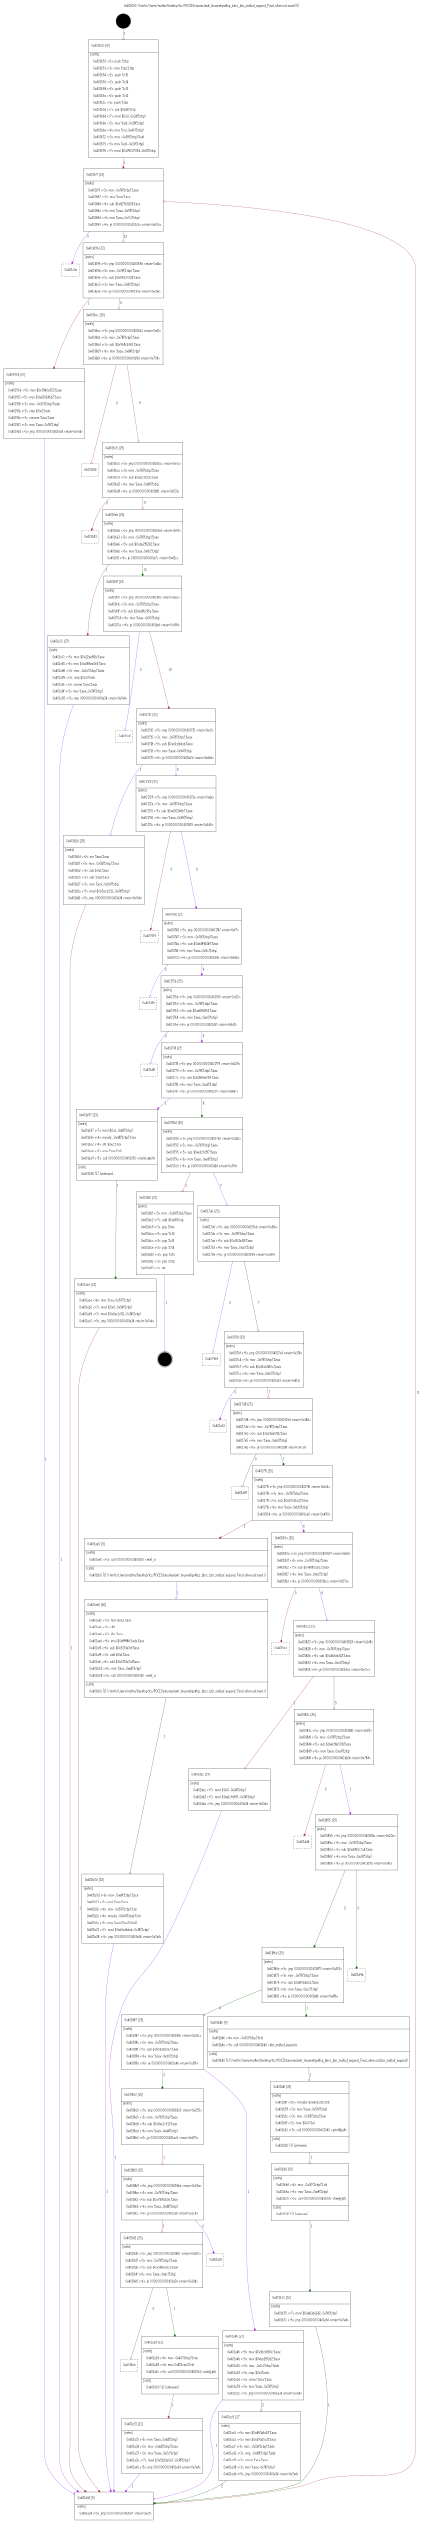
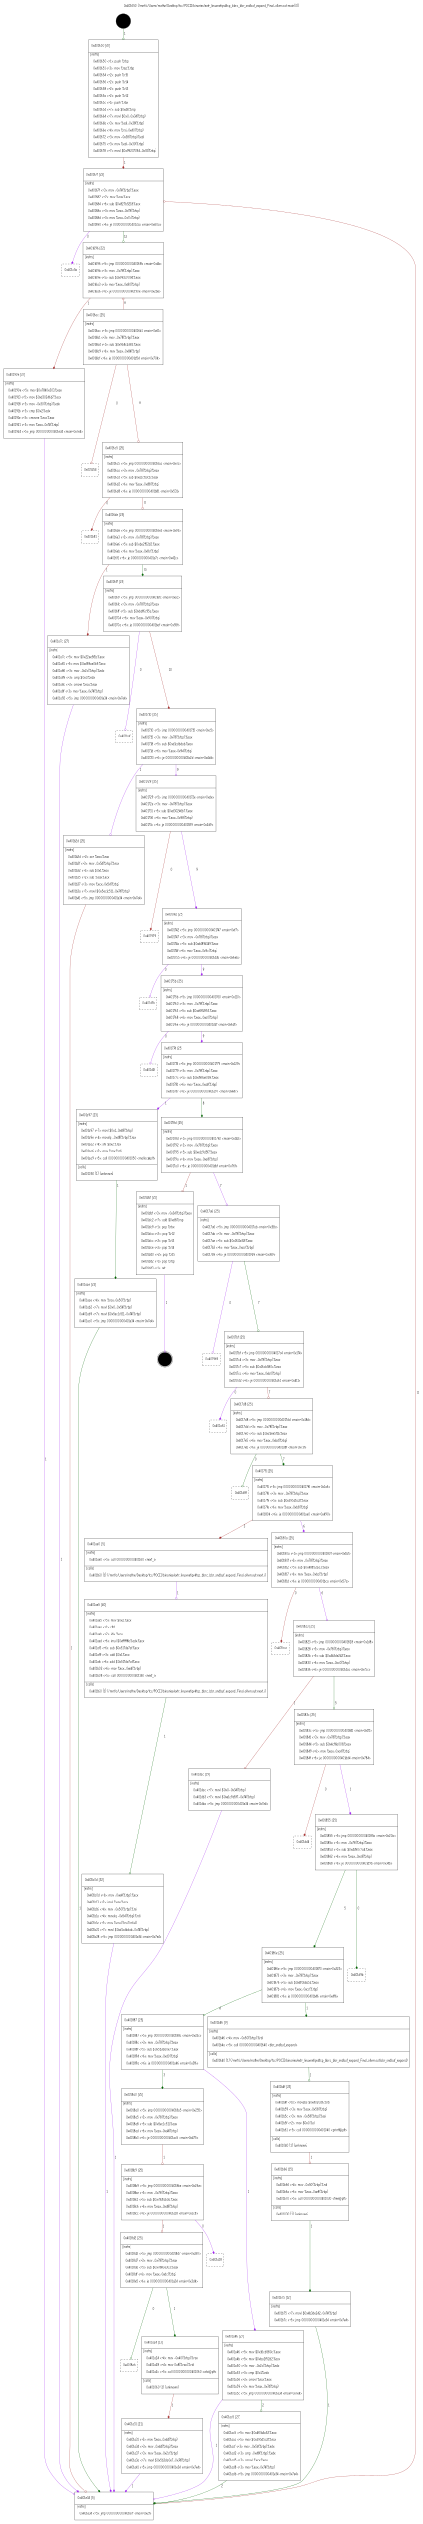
(119, 303) -> (123, 304)
(70, 1699) -> (70, 1699)
(78, 1909) -> (78, 1909)
